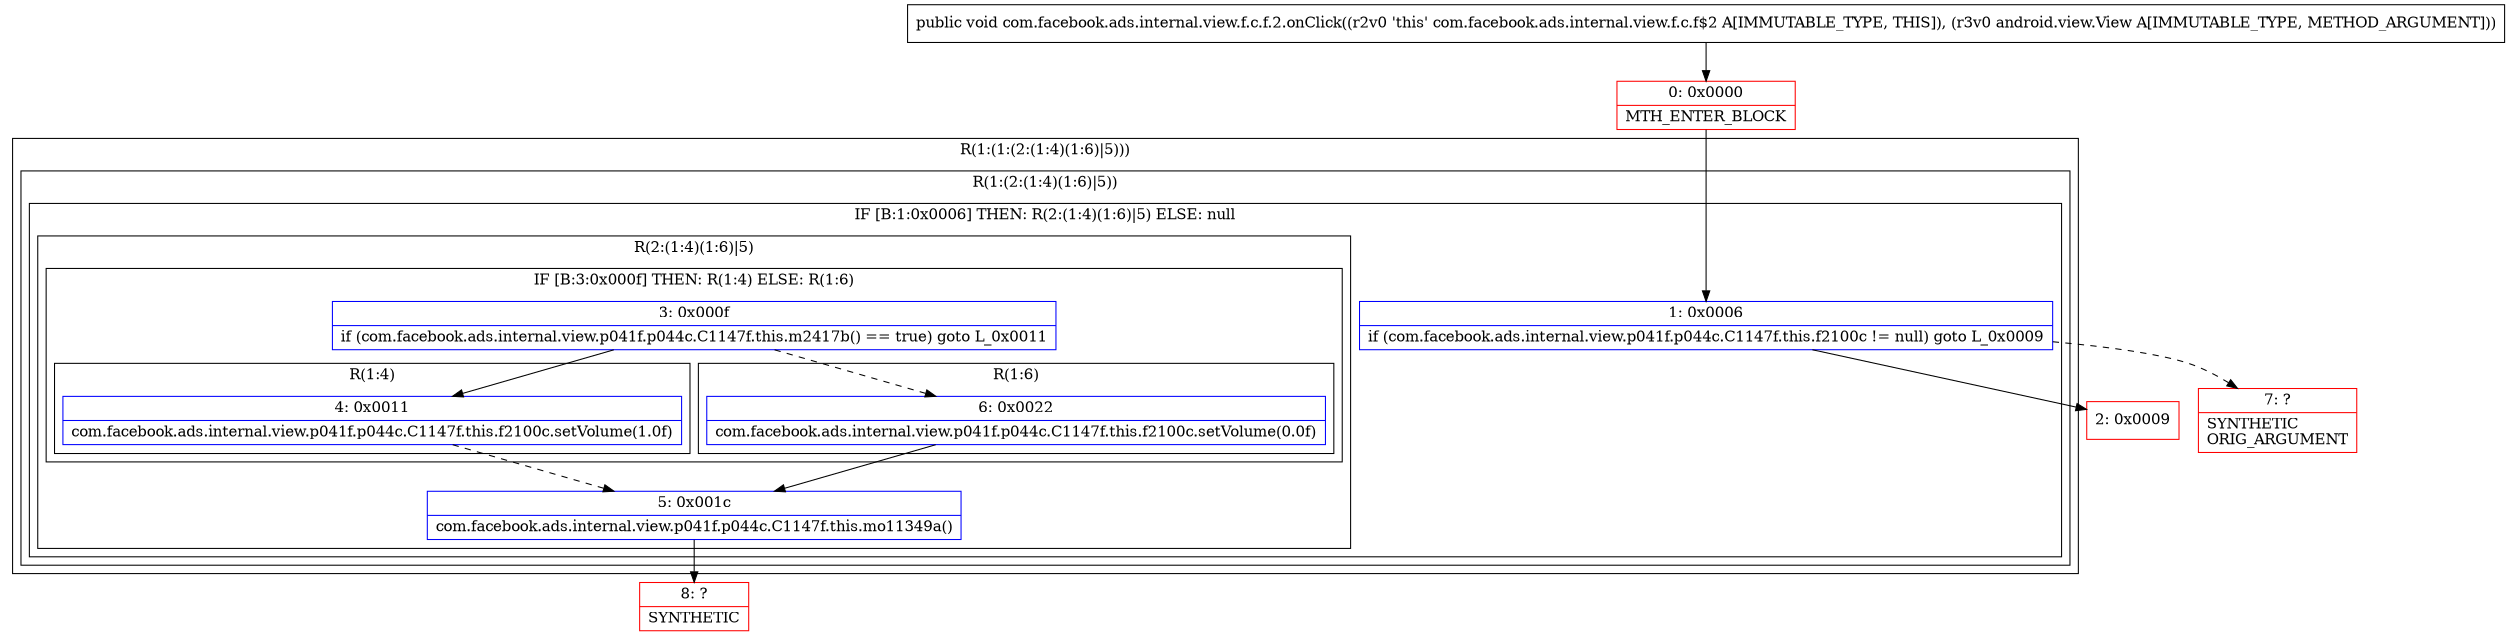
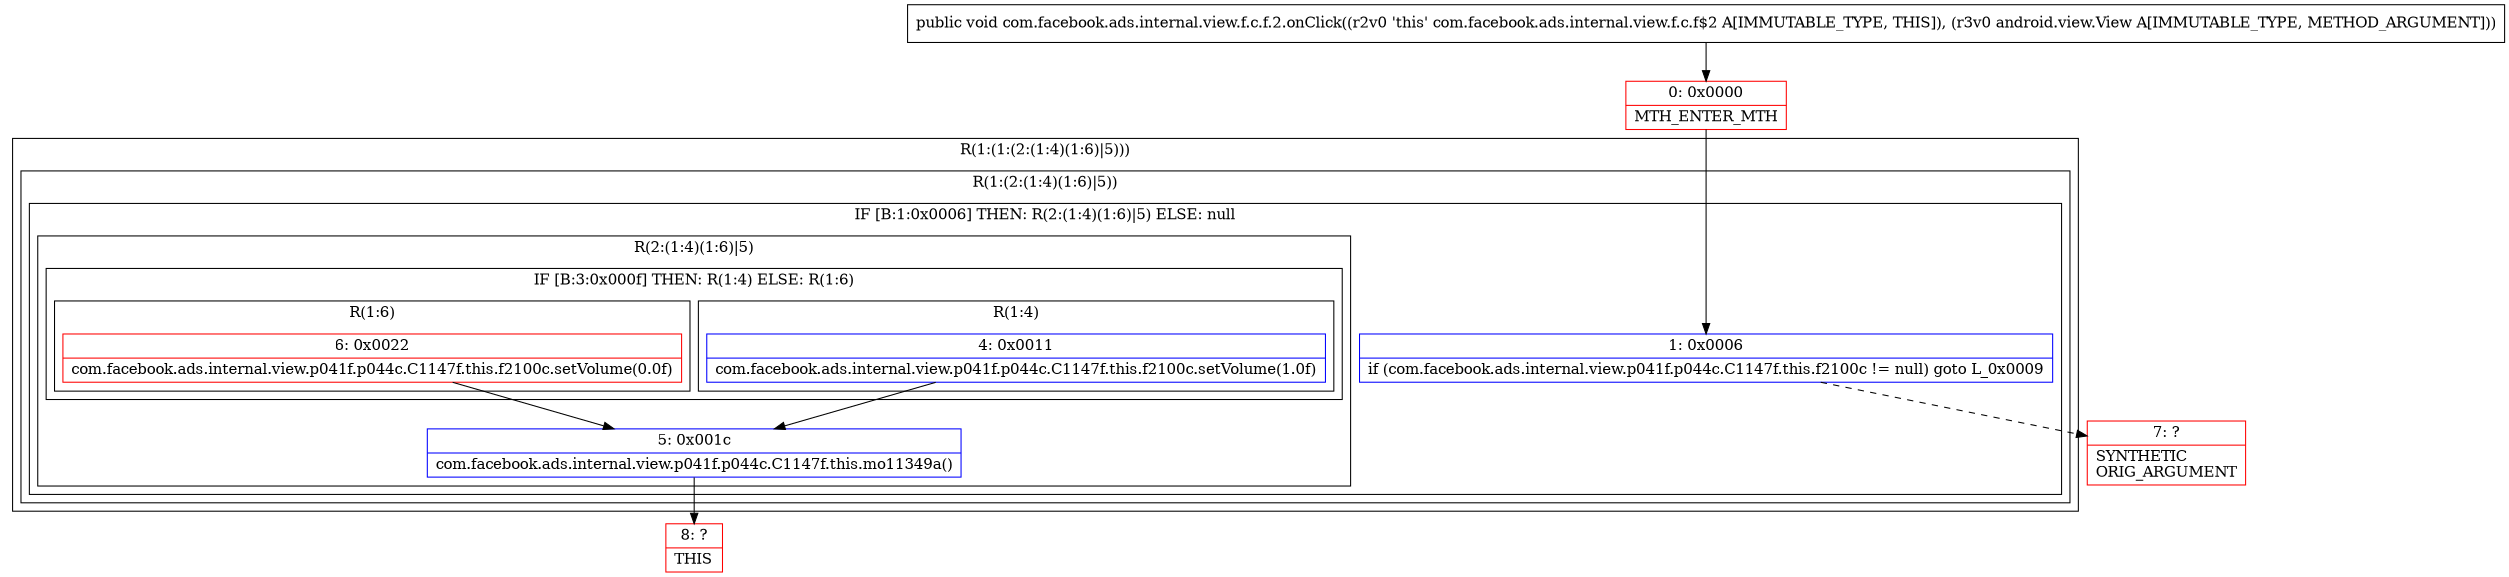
(1706, 117) -> (1706, 117)
(694, 326) -> none
(1016, 420) -> (372, 358)
(2133, 420) -> none
(536, 469) -> (853, 406)
(694, 618) -> (694, 559)
